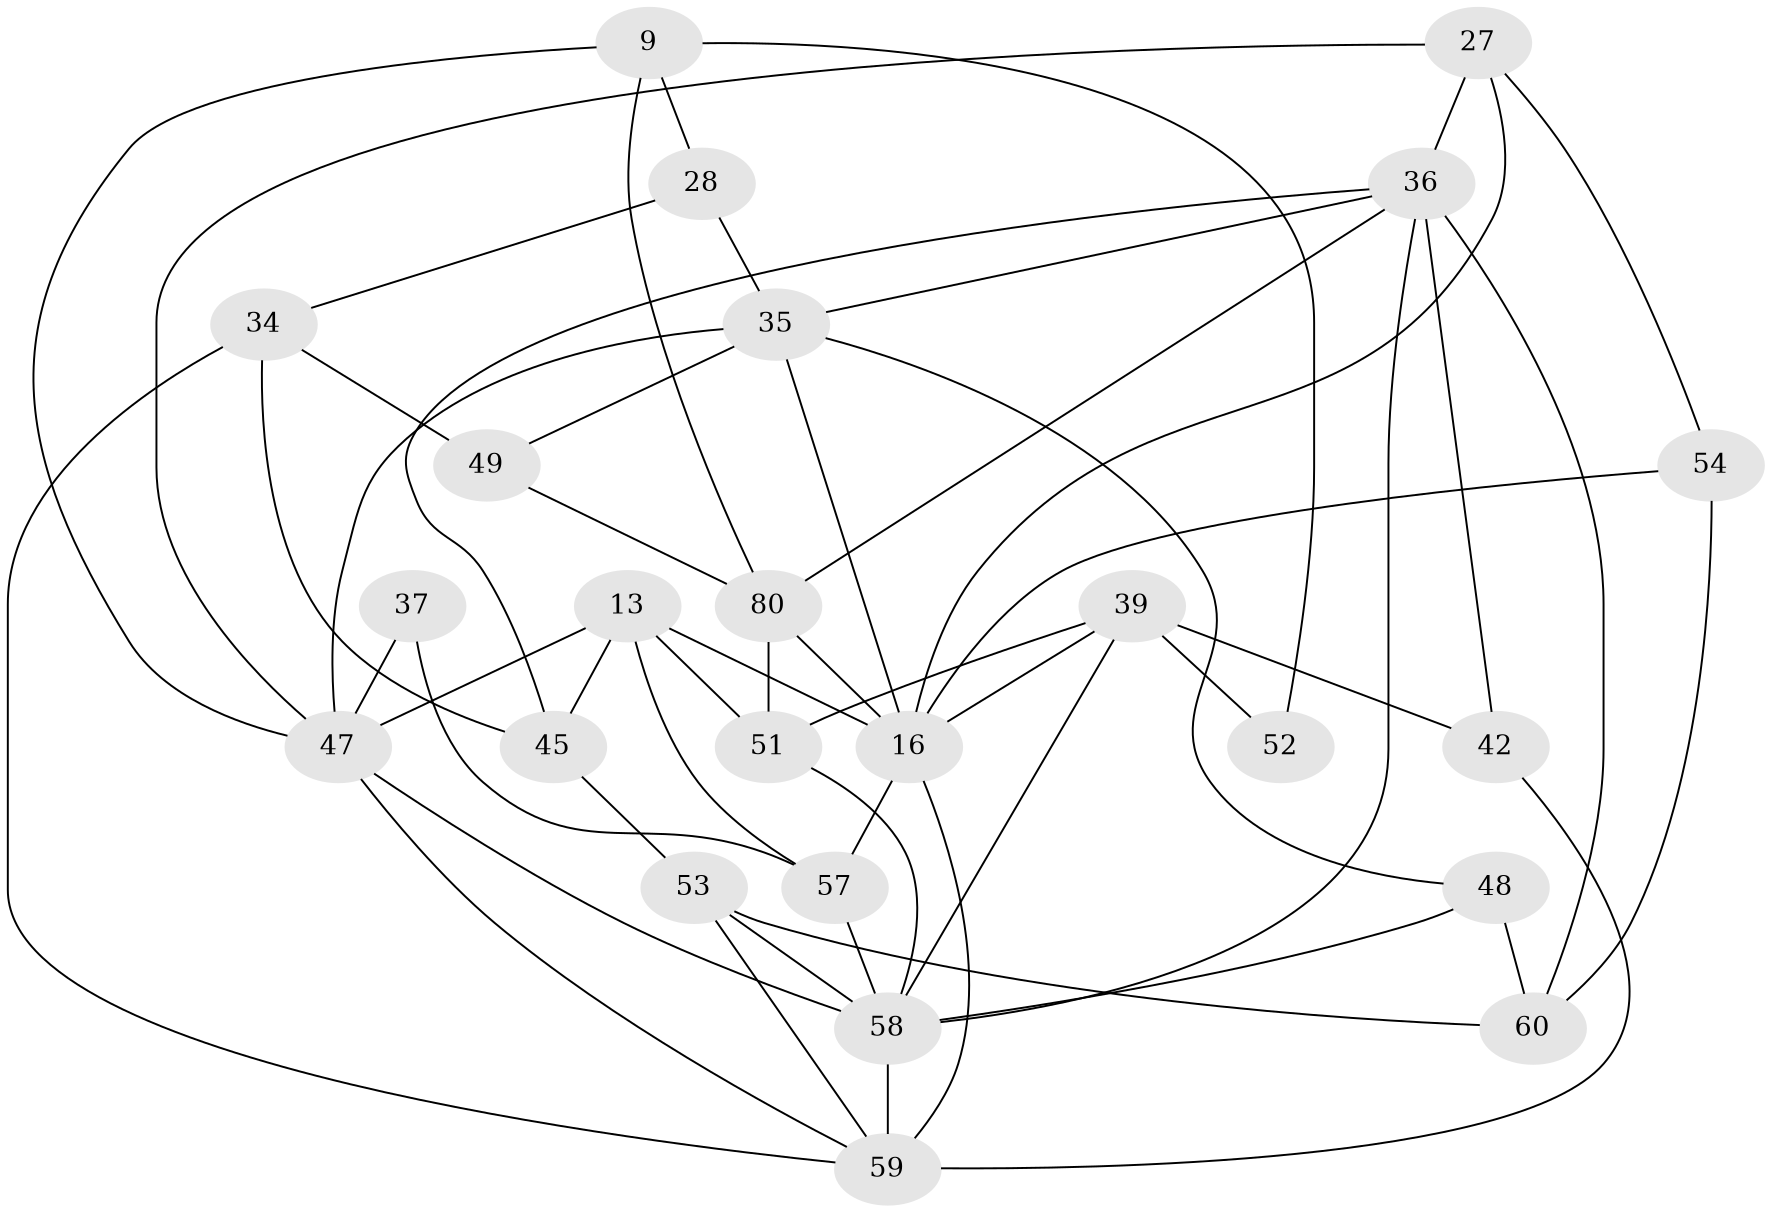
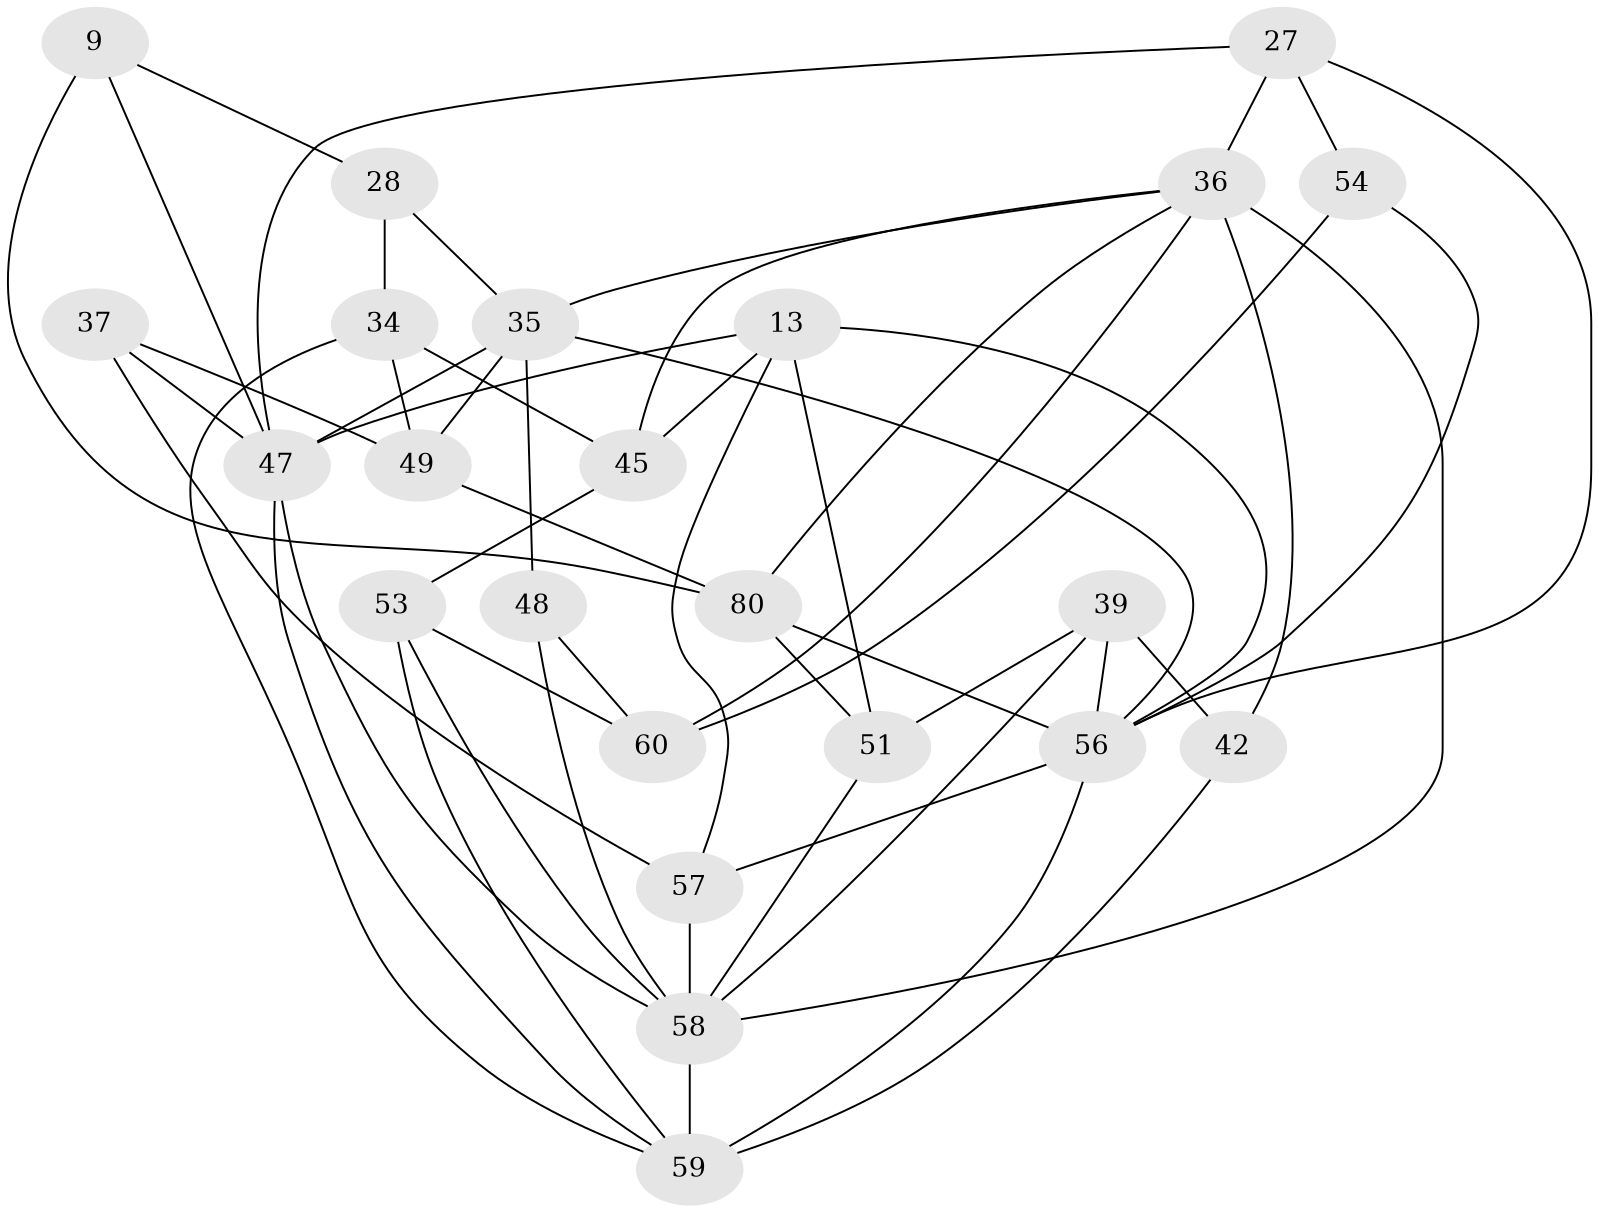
none -> (277, 400)
(909, 747) -> (1093, 747)
(1281, 747) -> none
